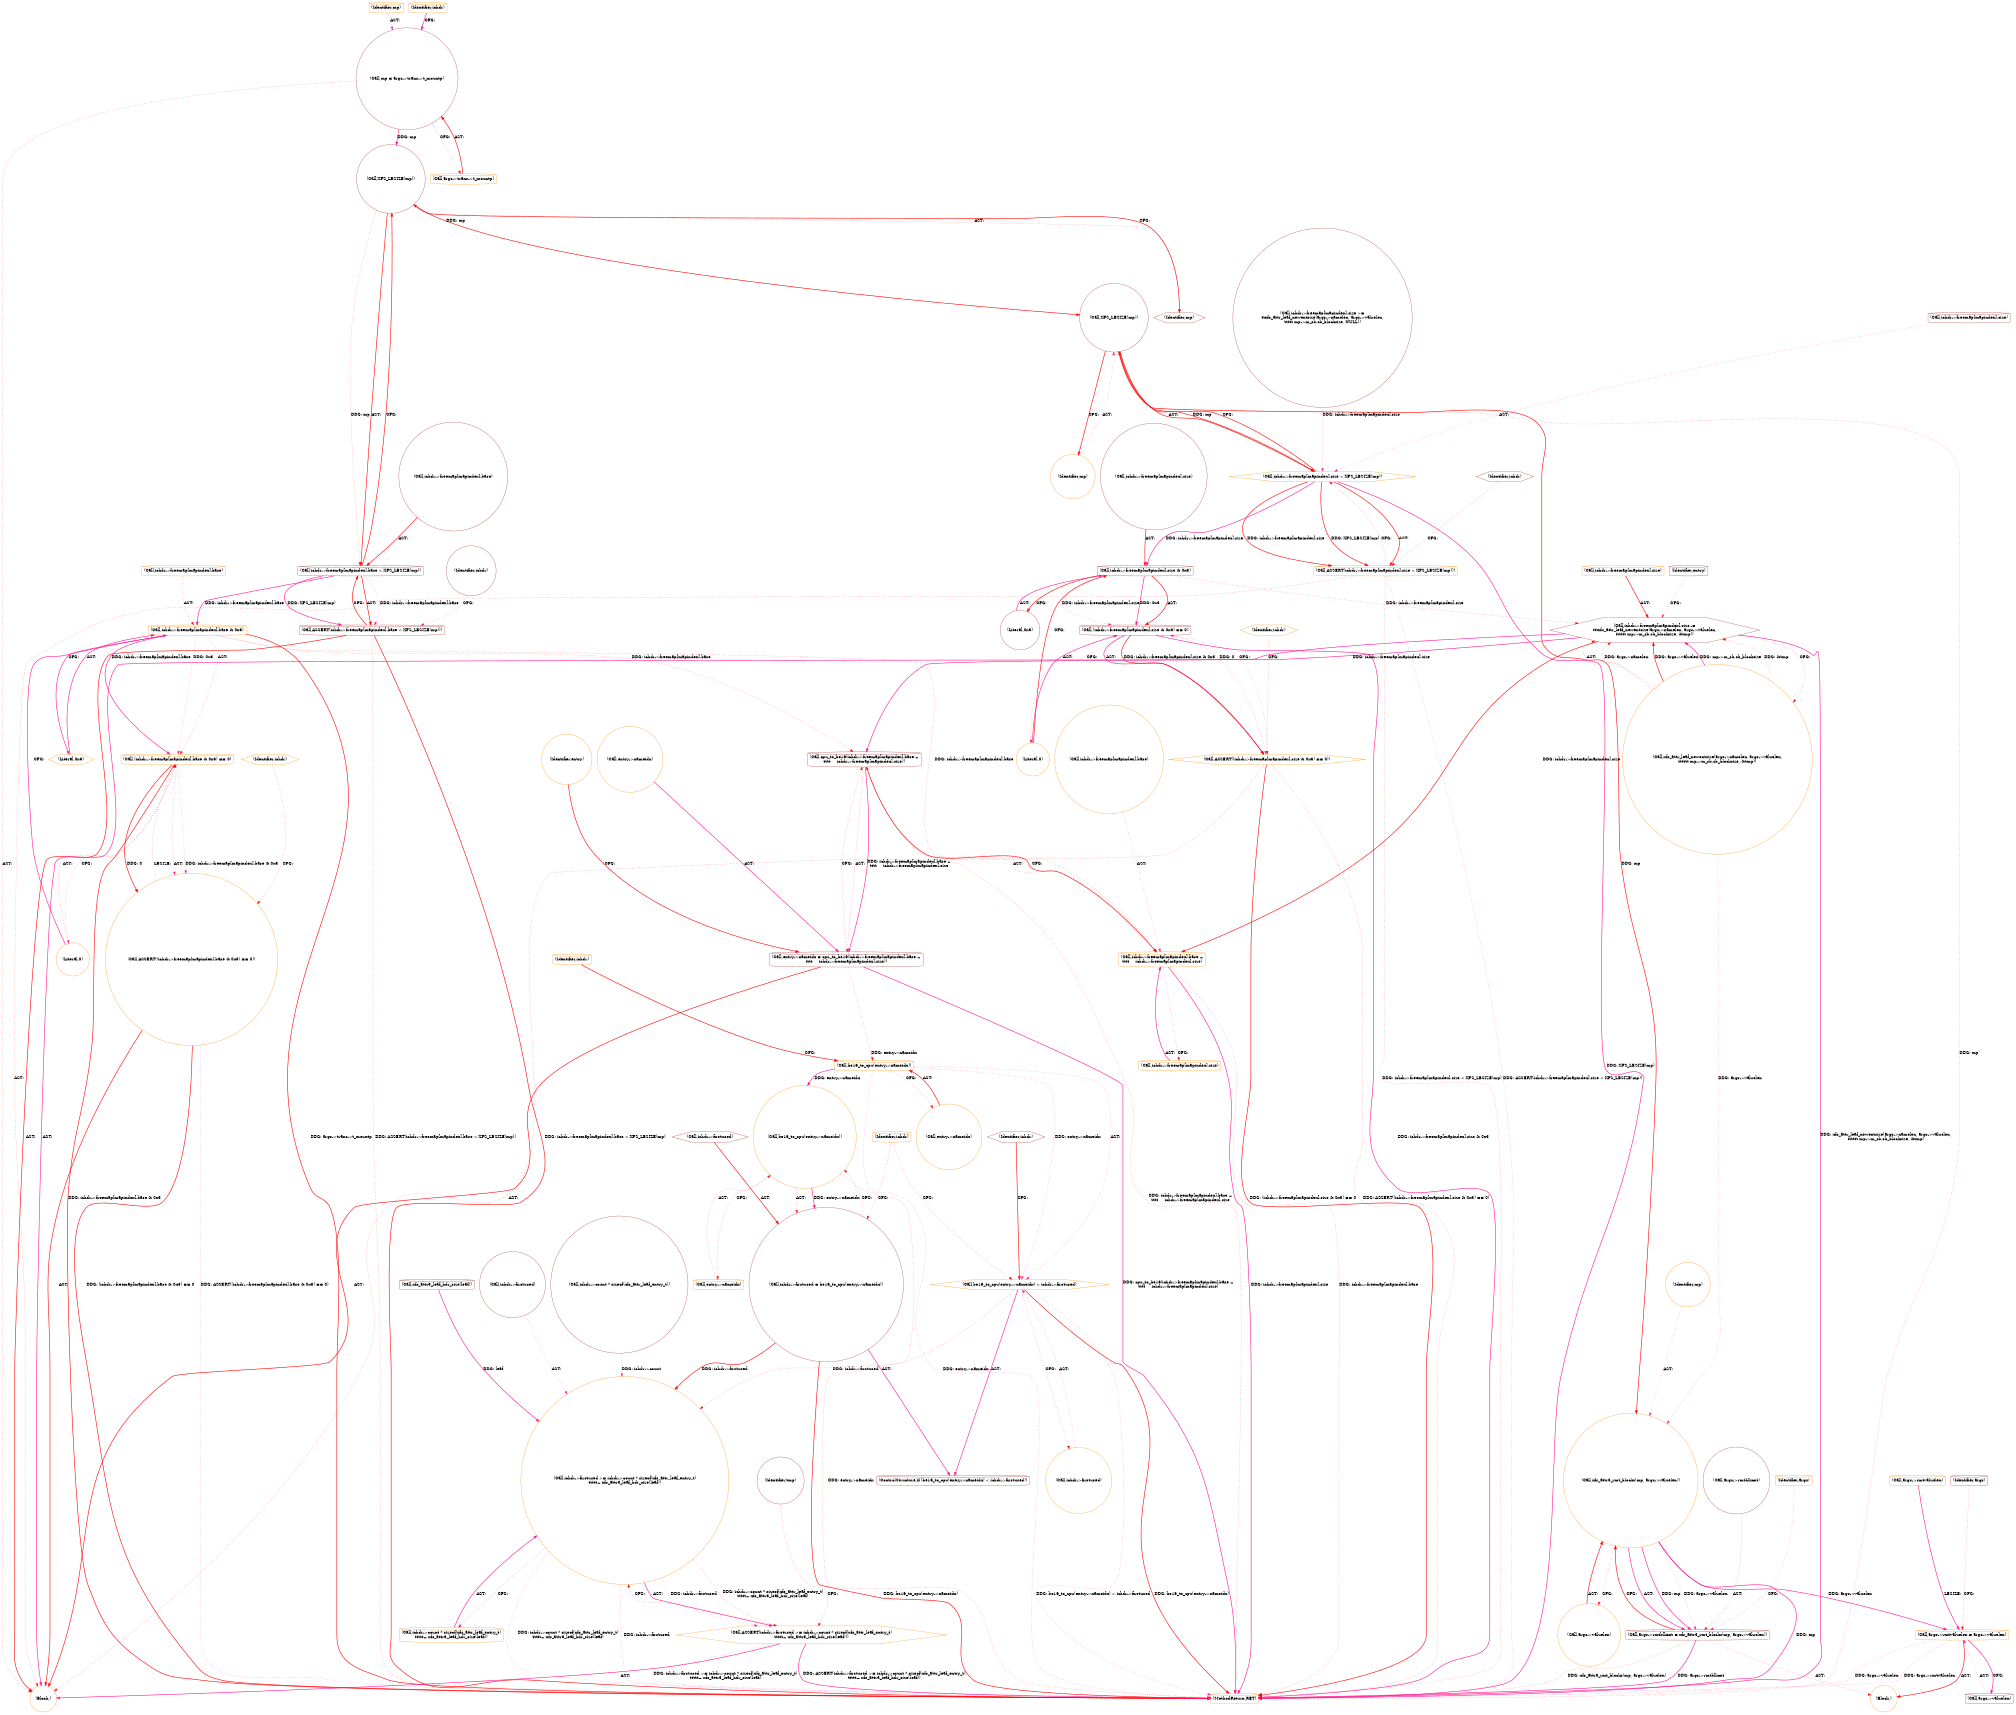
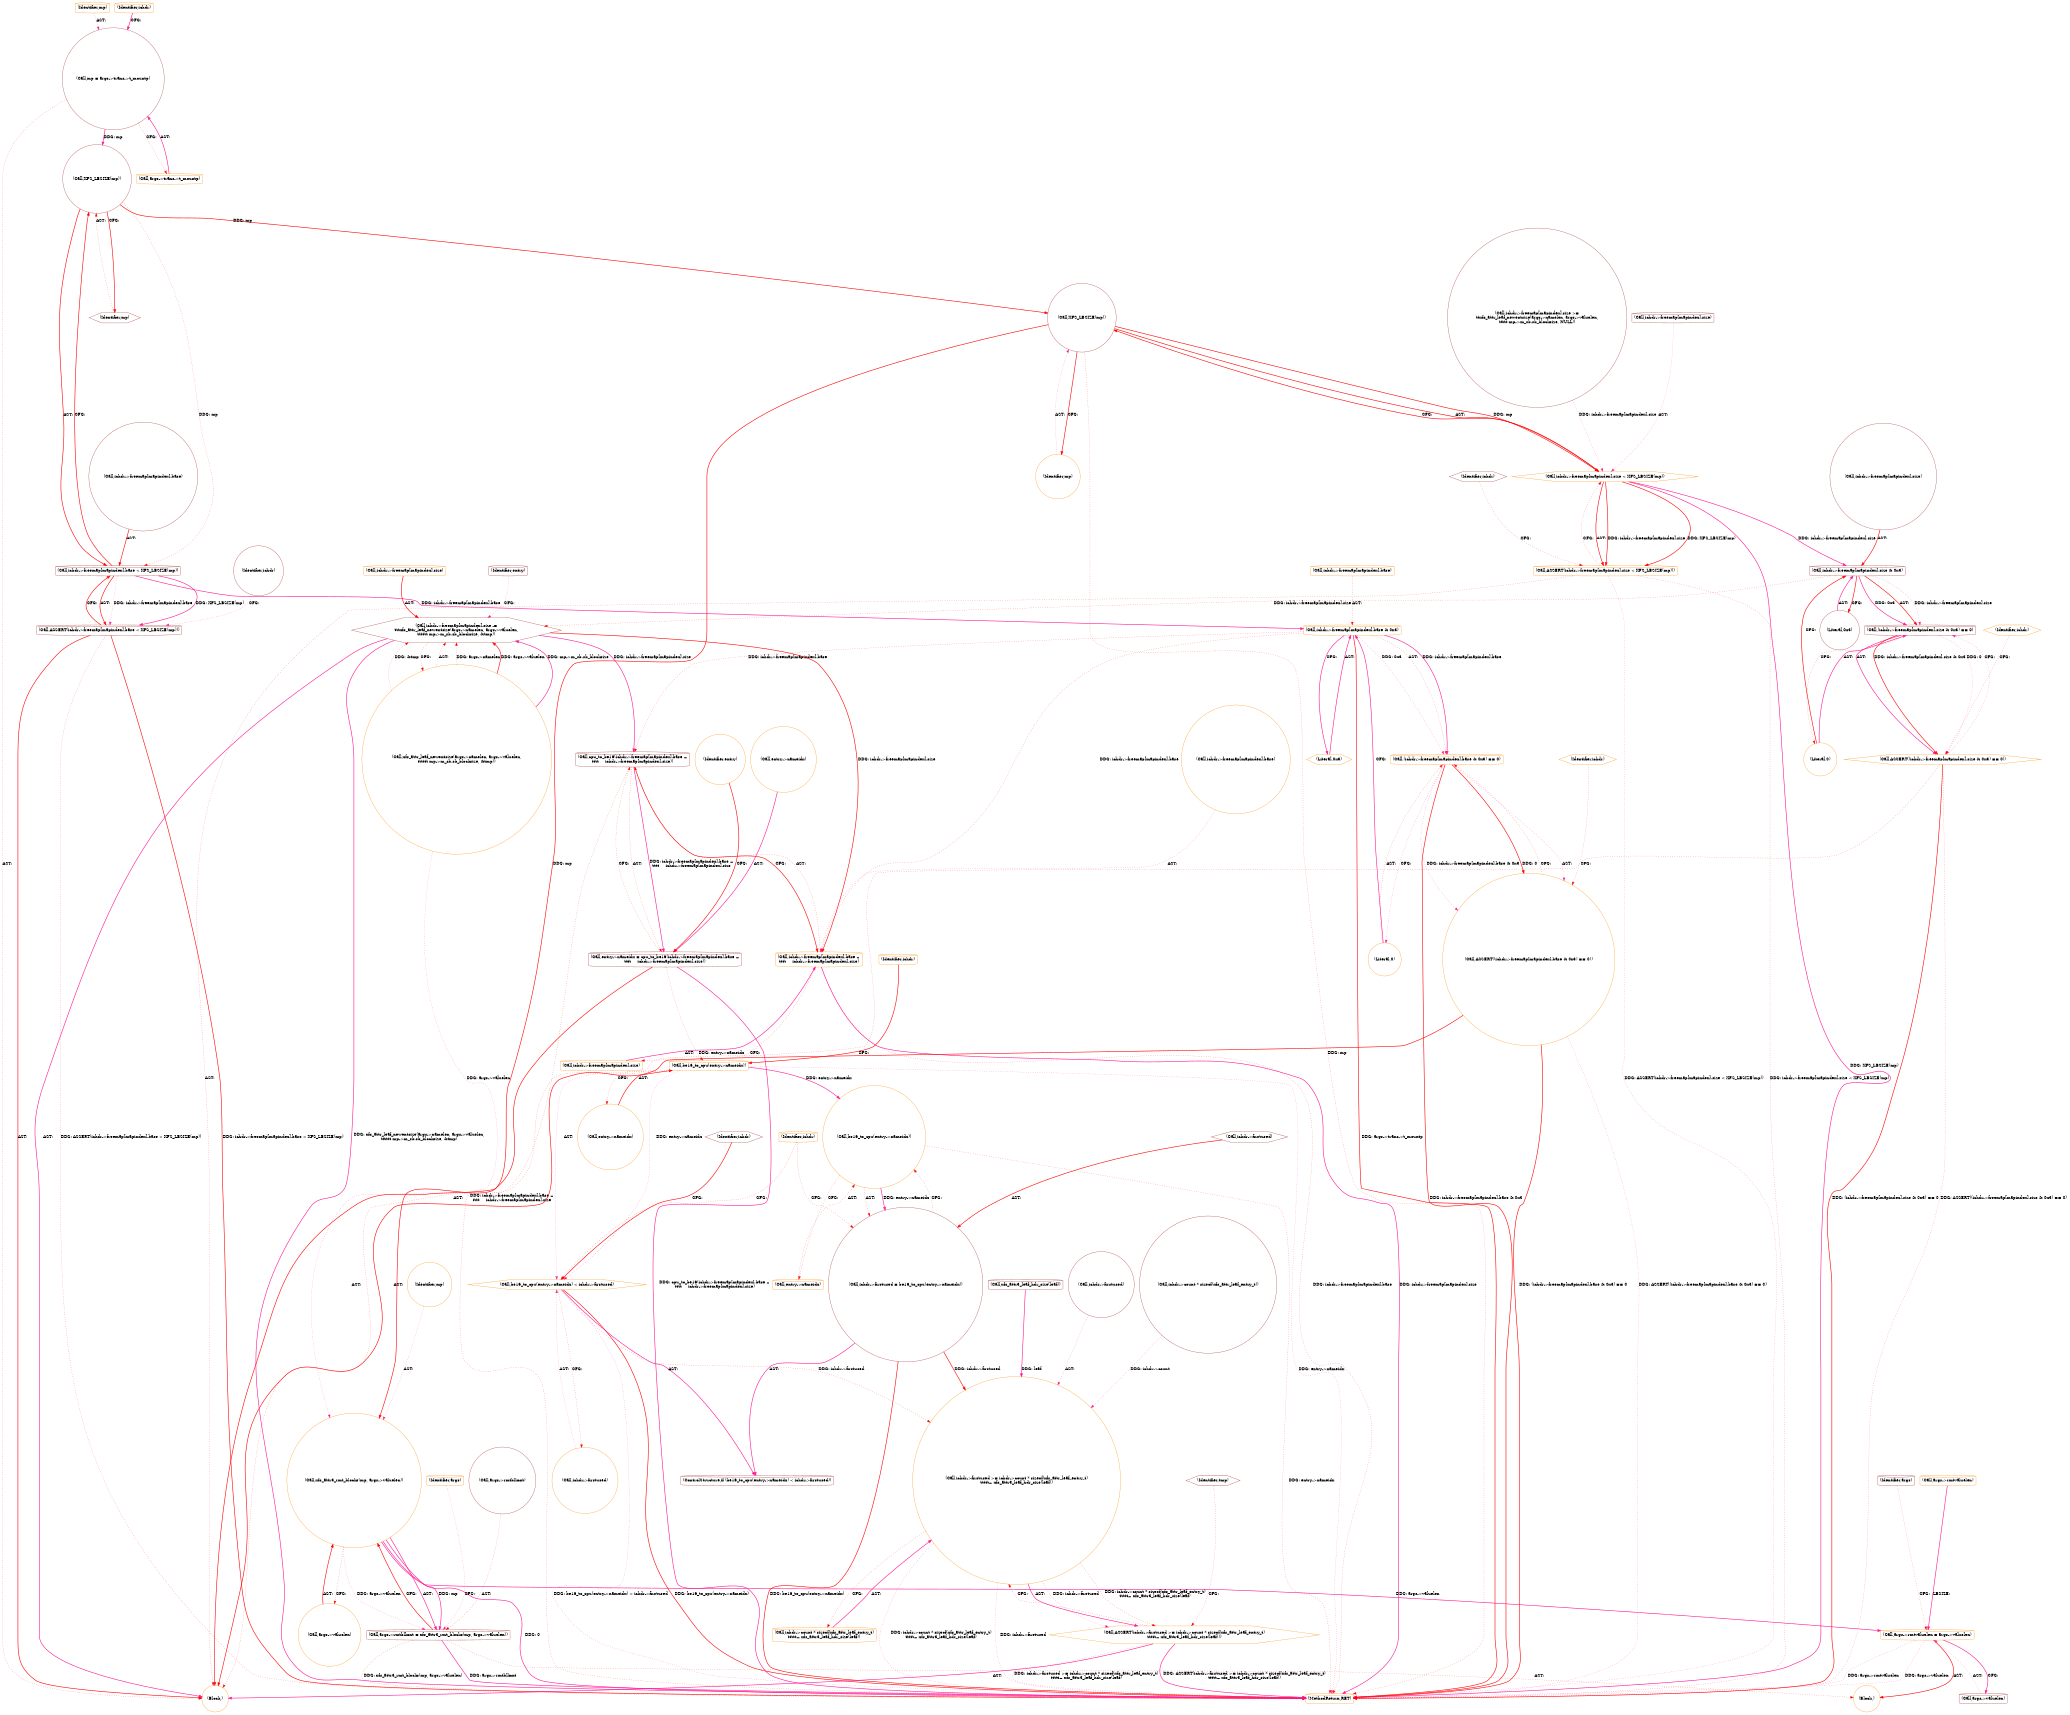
(457, 145) -> (163, 145)
(163, 864) -> (1547, 864)
(1409, 1192) -> none
(781, 1481) -> (1213, 1481)
(1806, 1635) -> (532, 1635)
